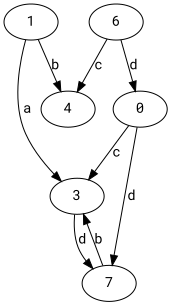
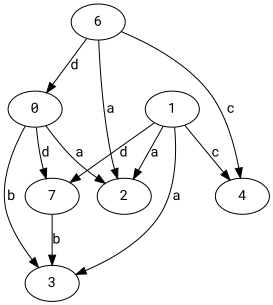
(56, 66) -> (216, 153)
(117, 153) -> (12, 196)
none -> (124, 196)
(76, 239) -> (116, 150)
